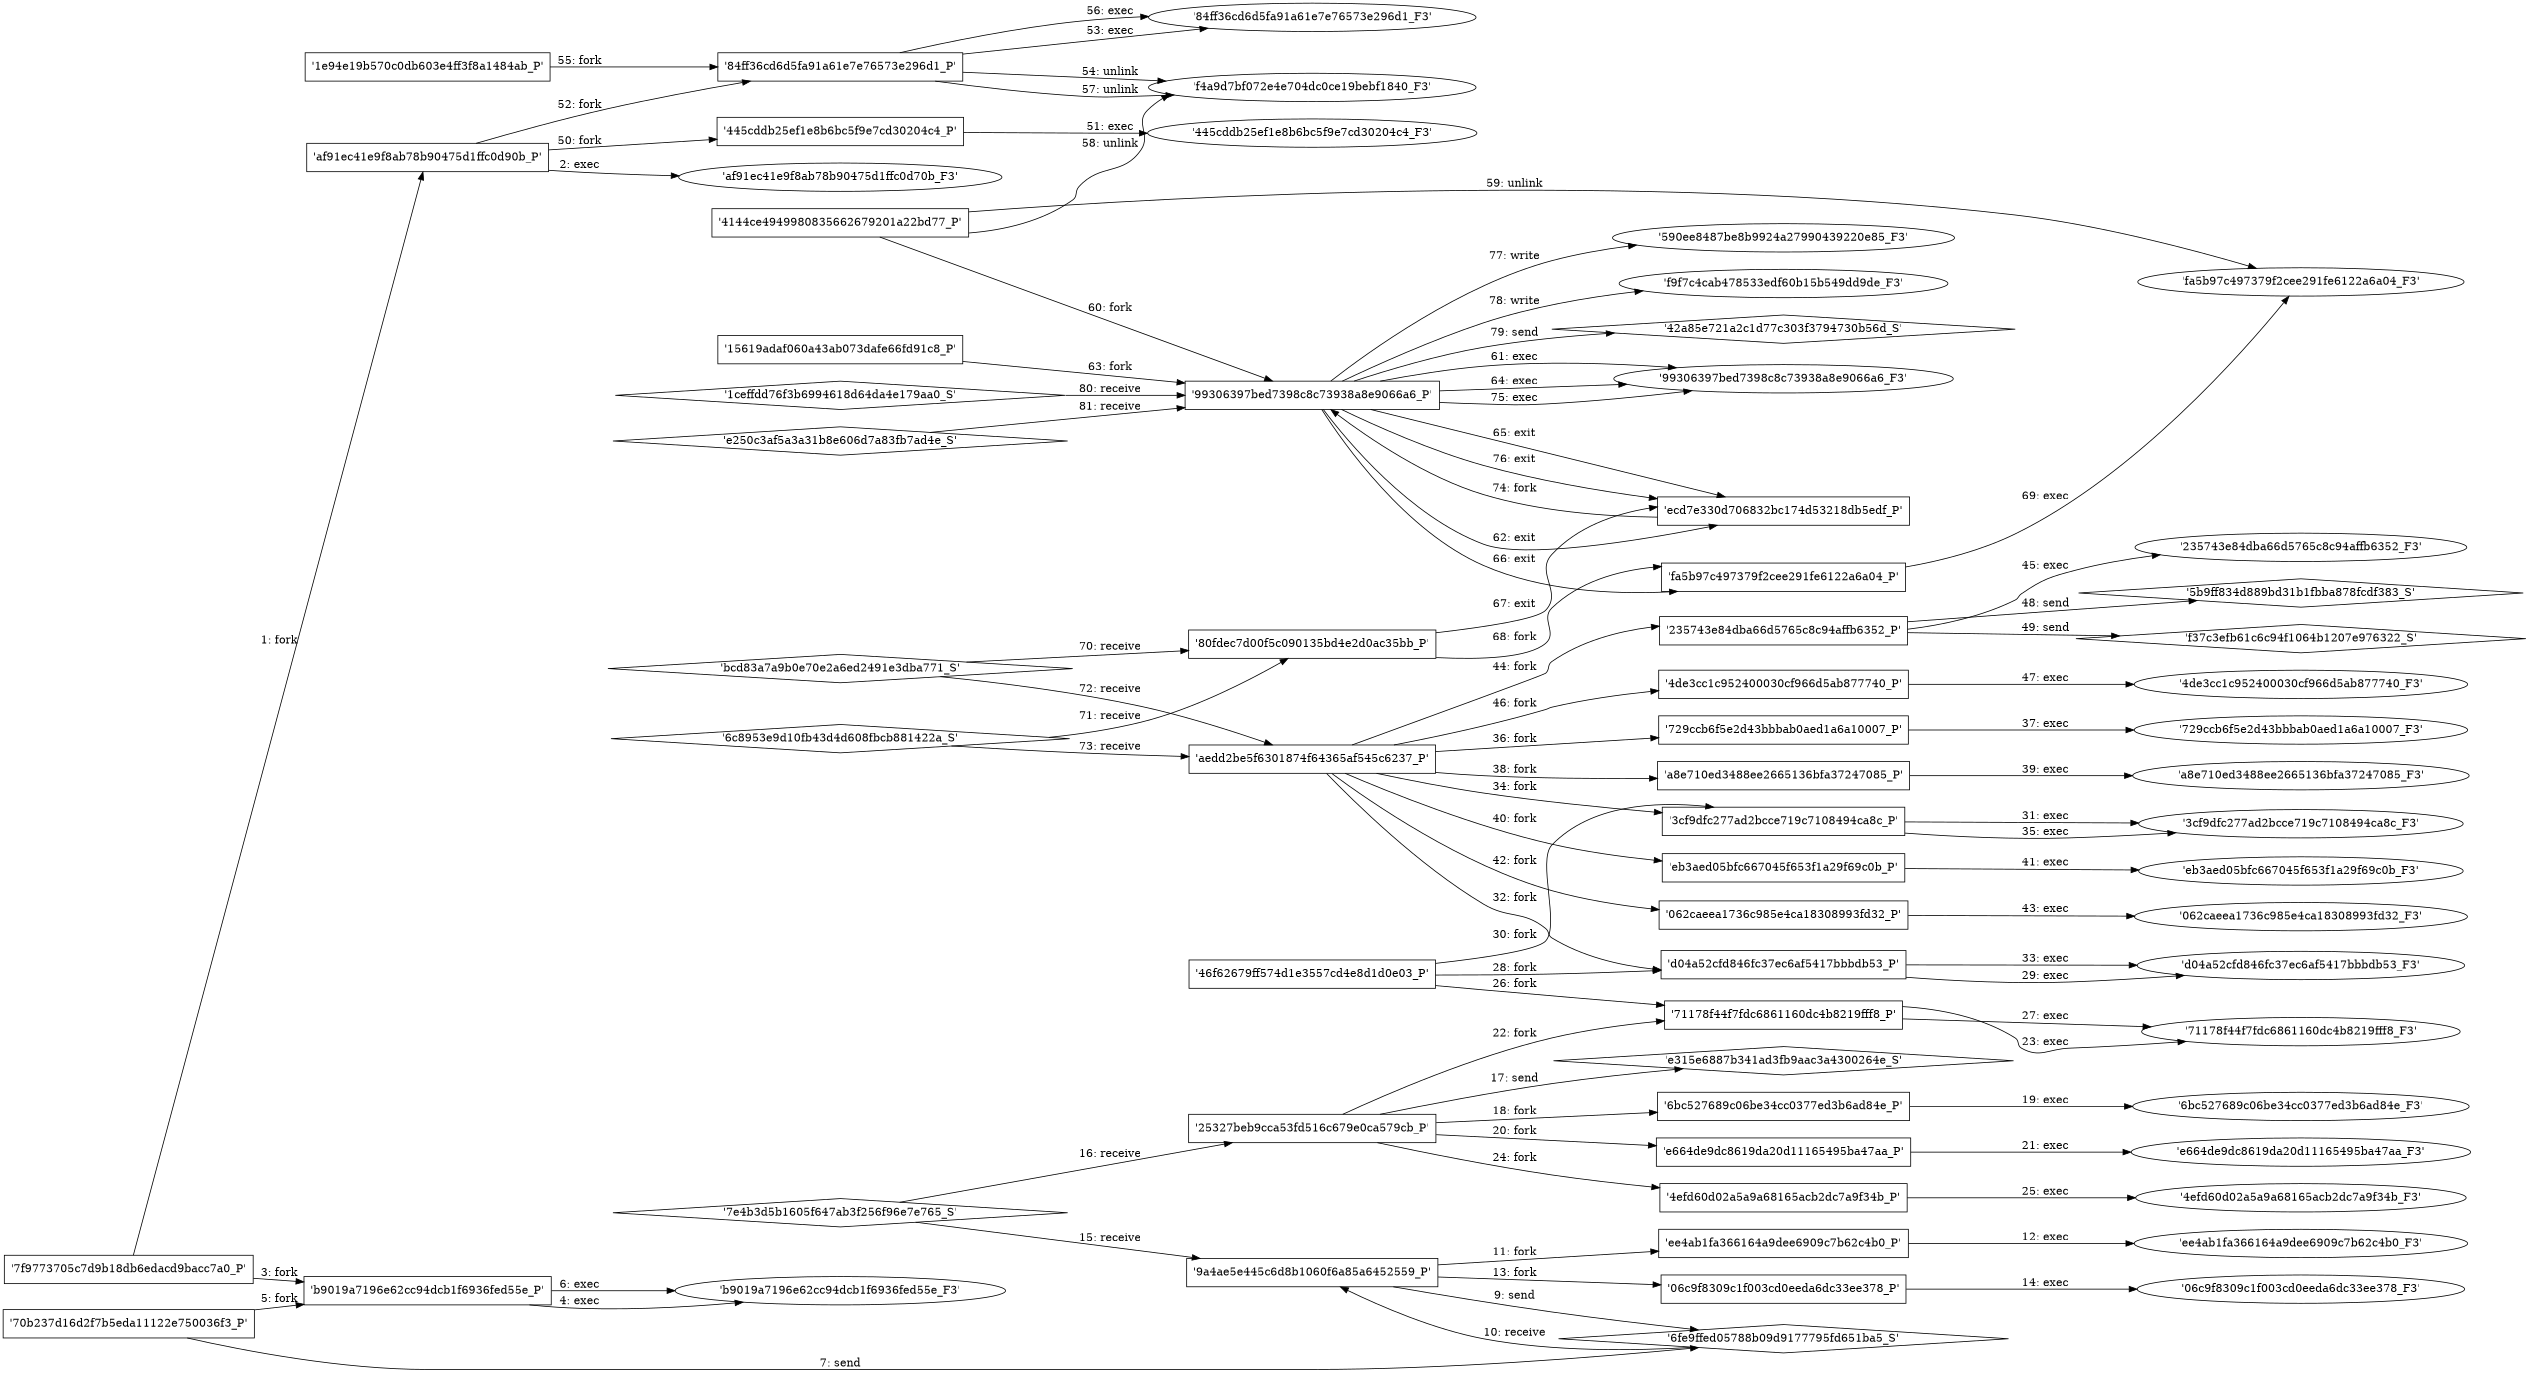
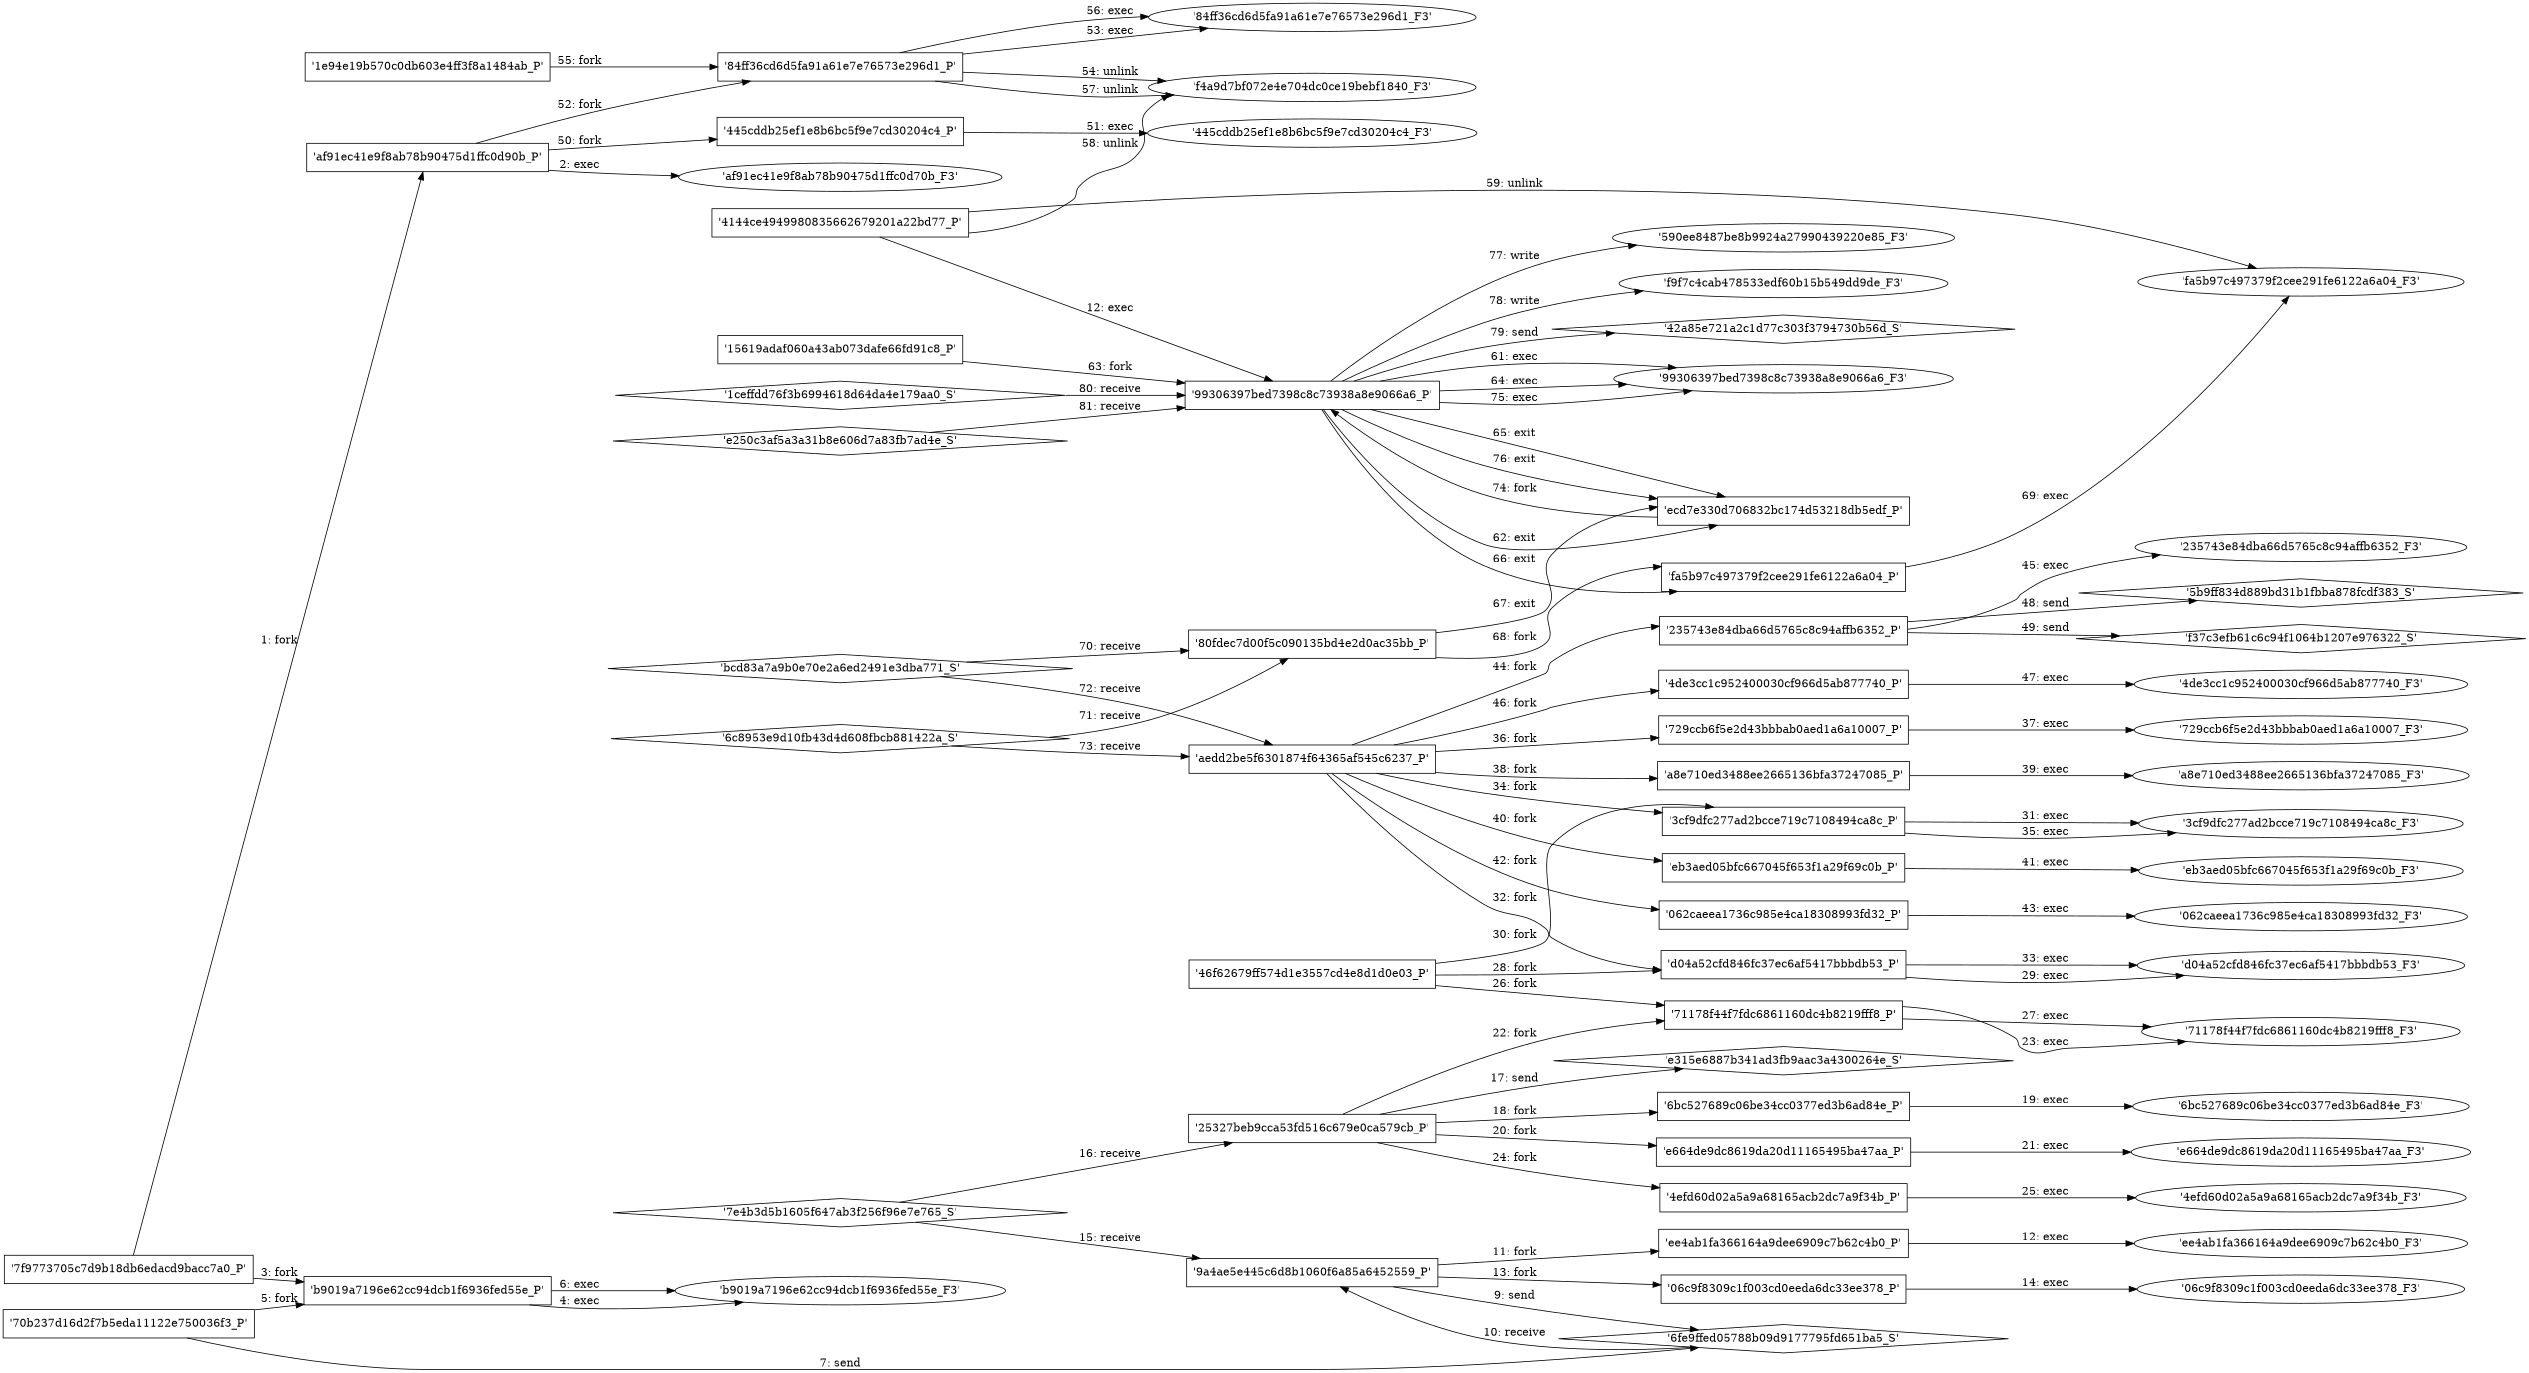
(1110, 308) -> (1110, 308)
